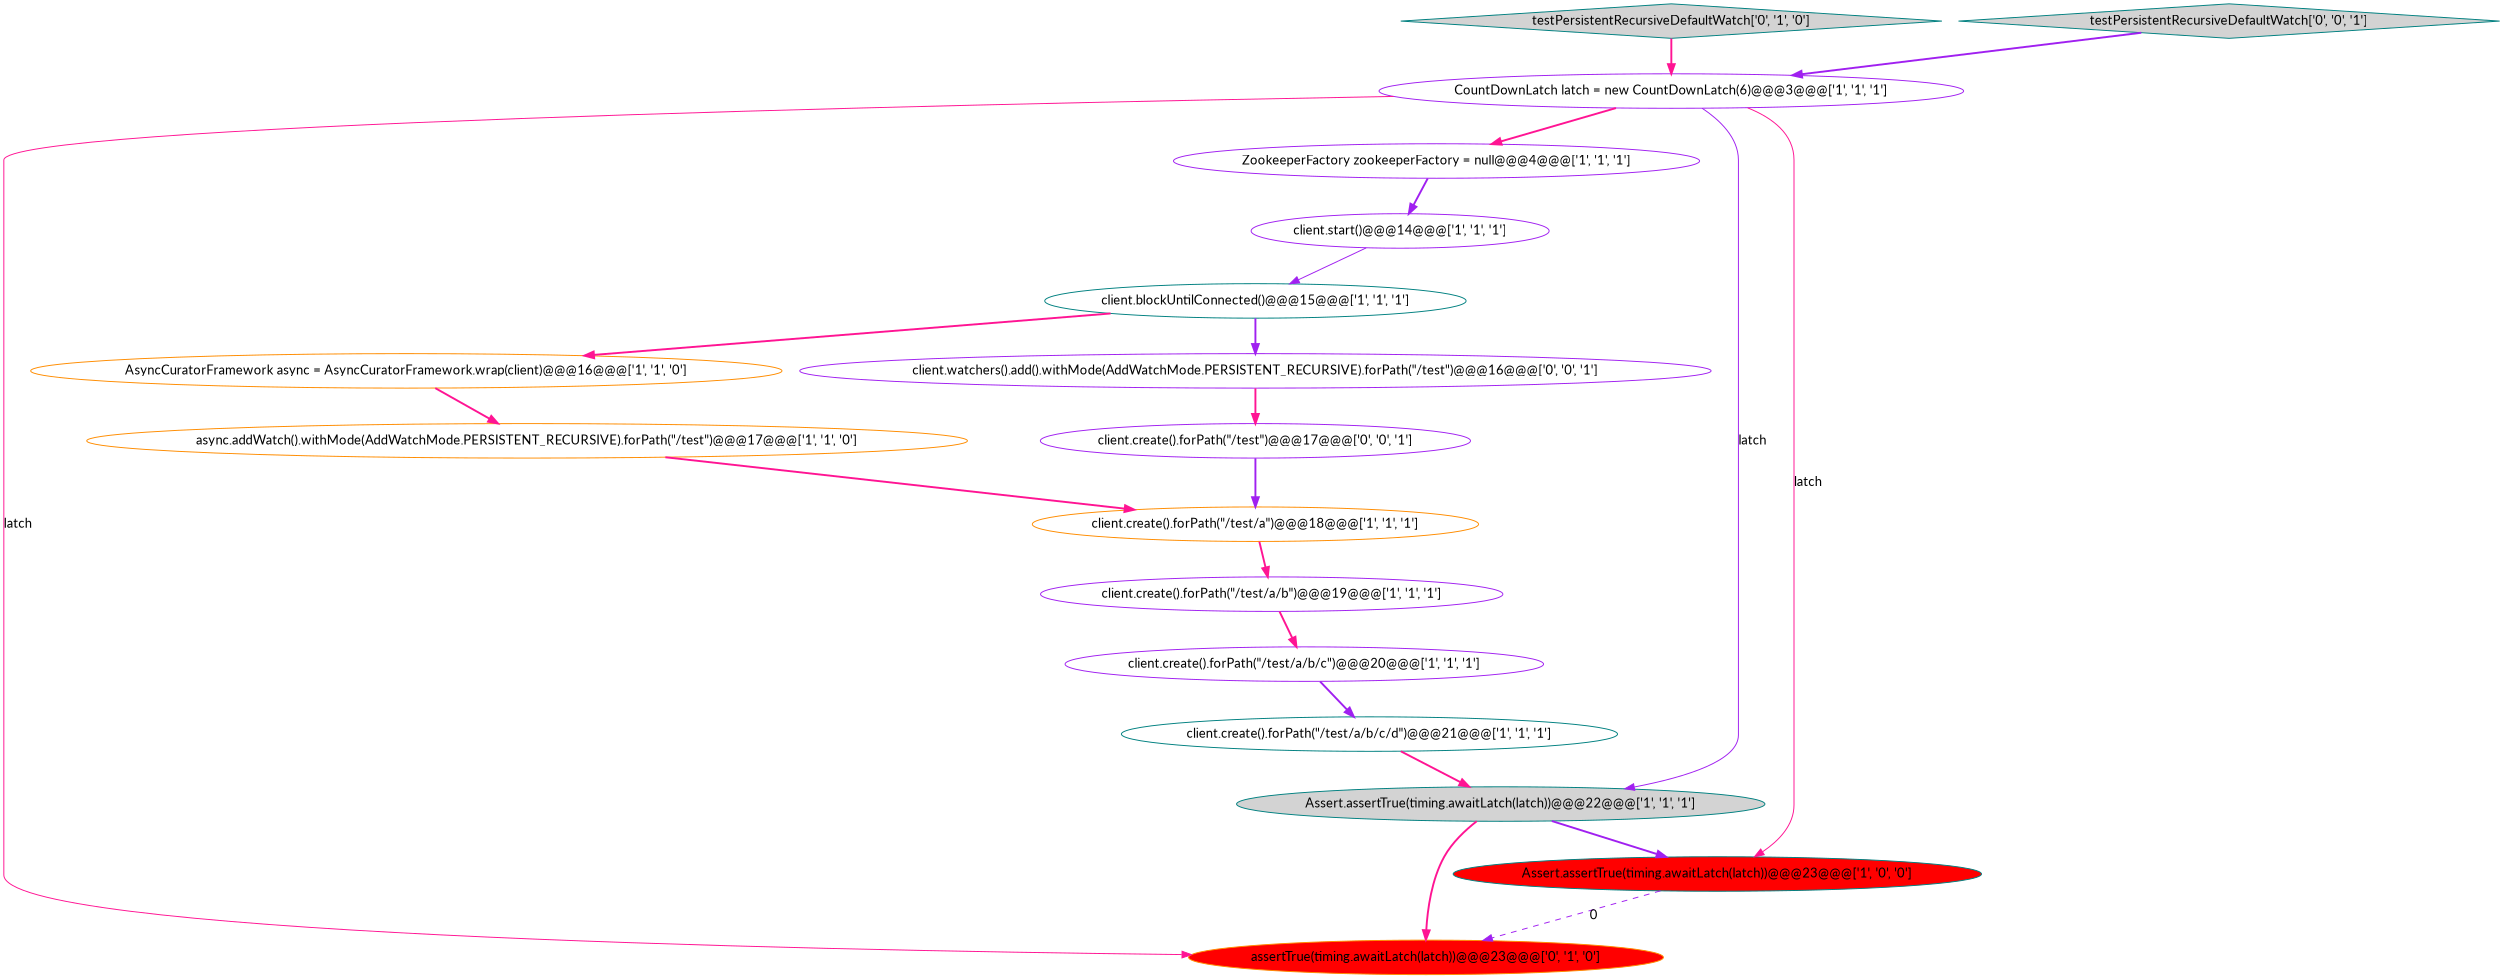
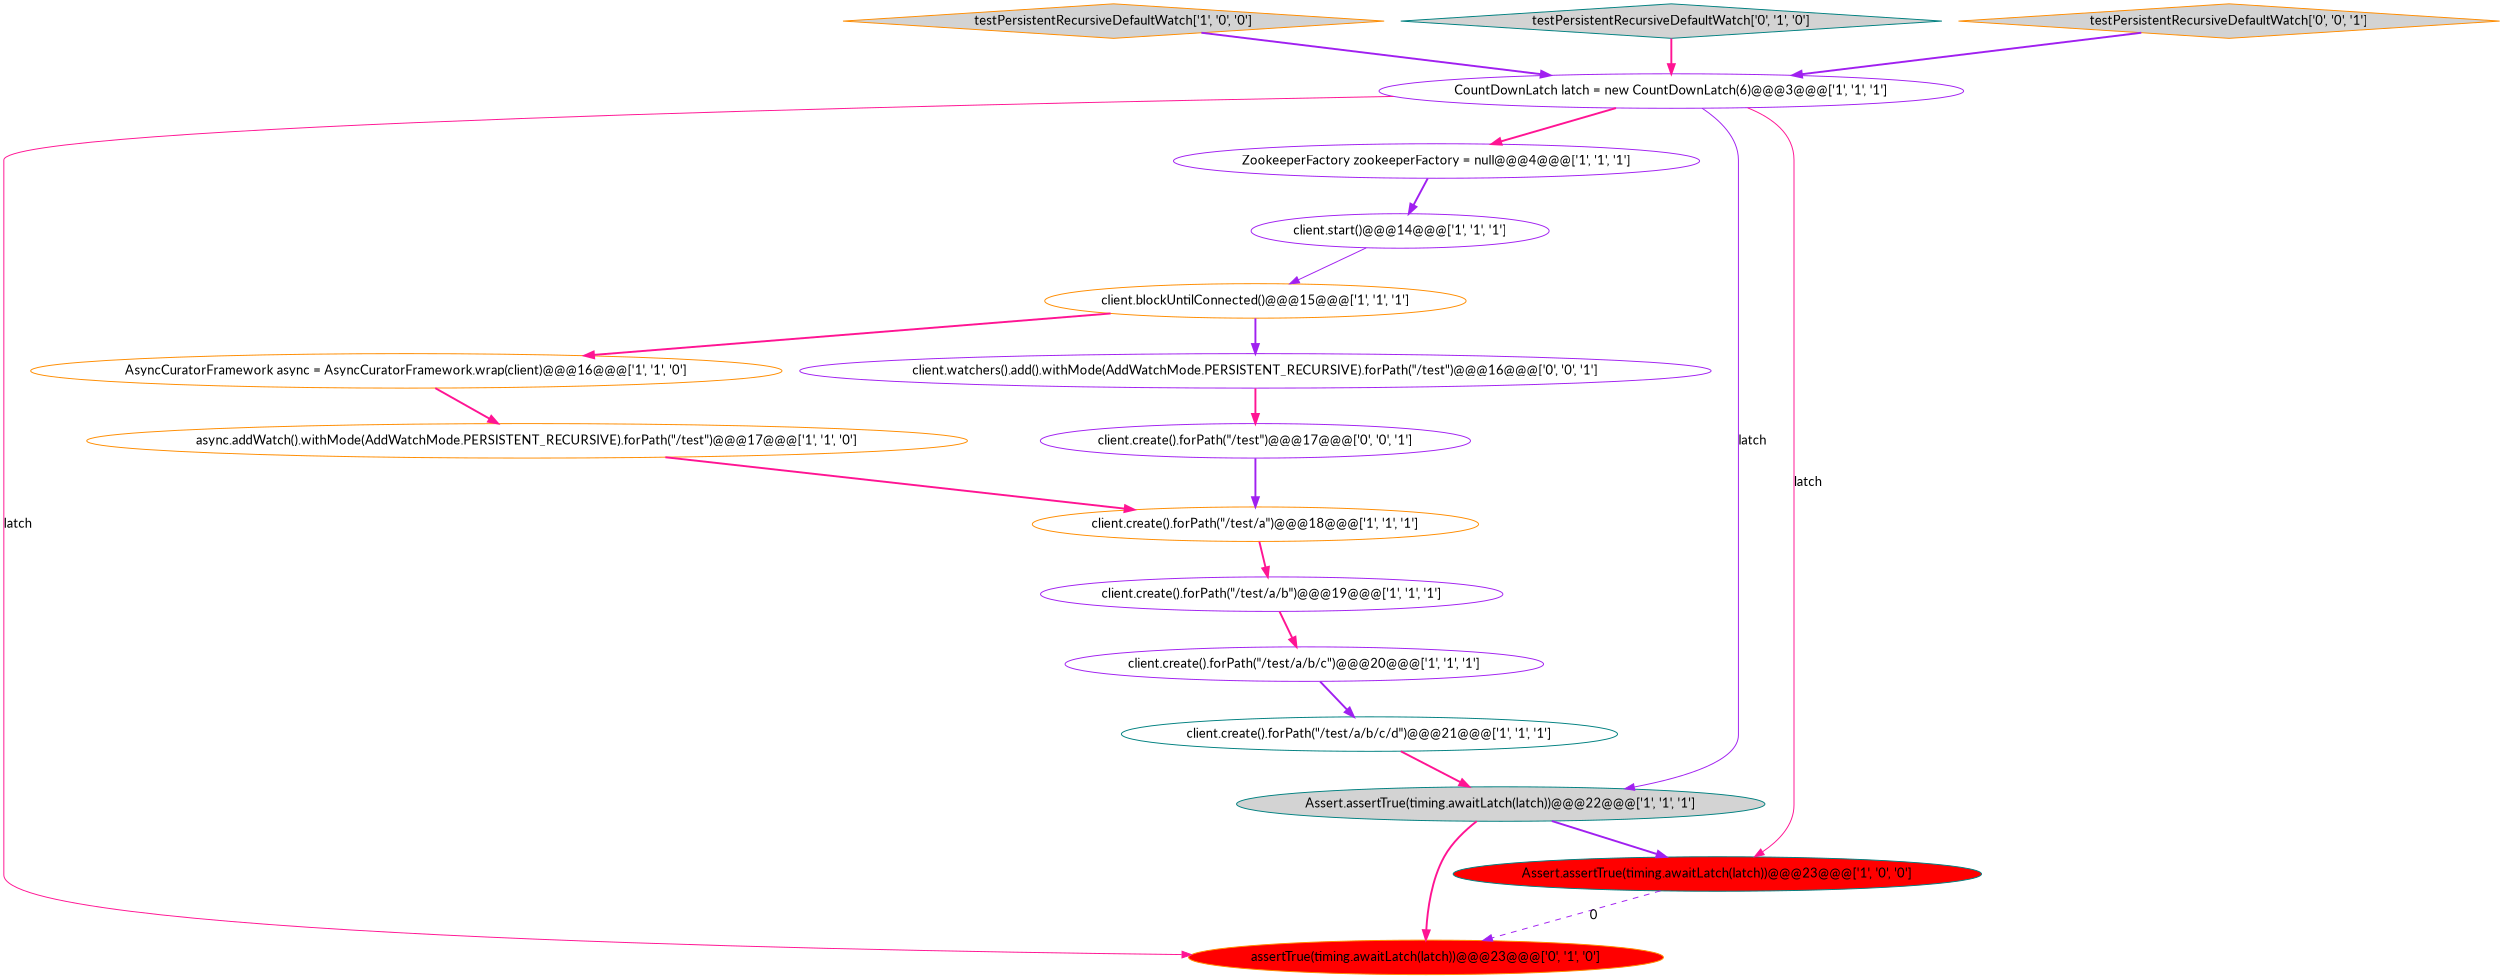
none -> (1114, 21)
(2229, 21) -> (2229, 21)
(1255, 301) -> (1255, 301)
